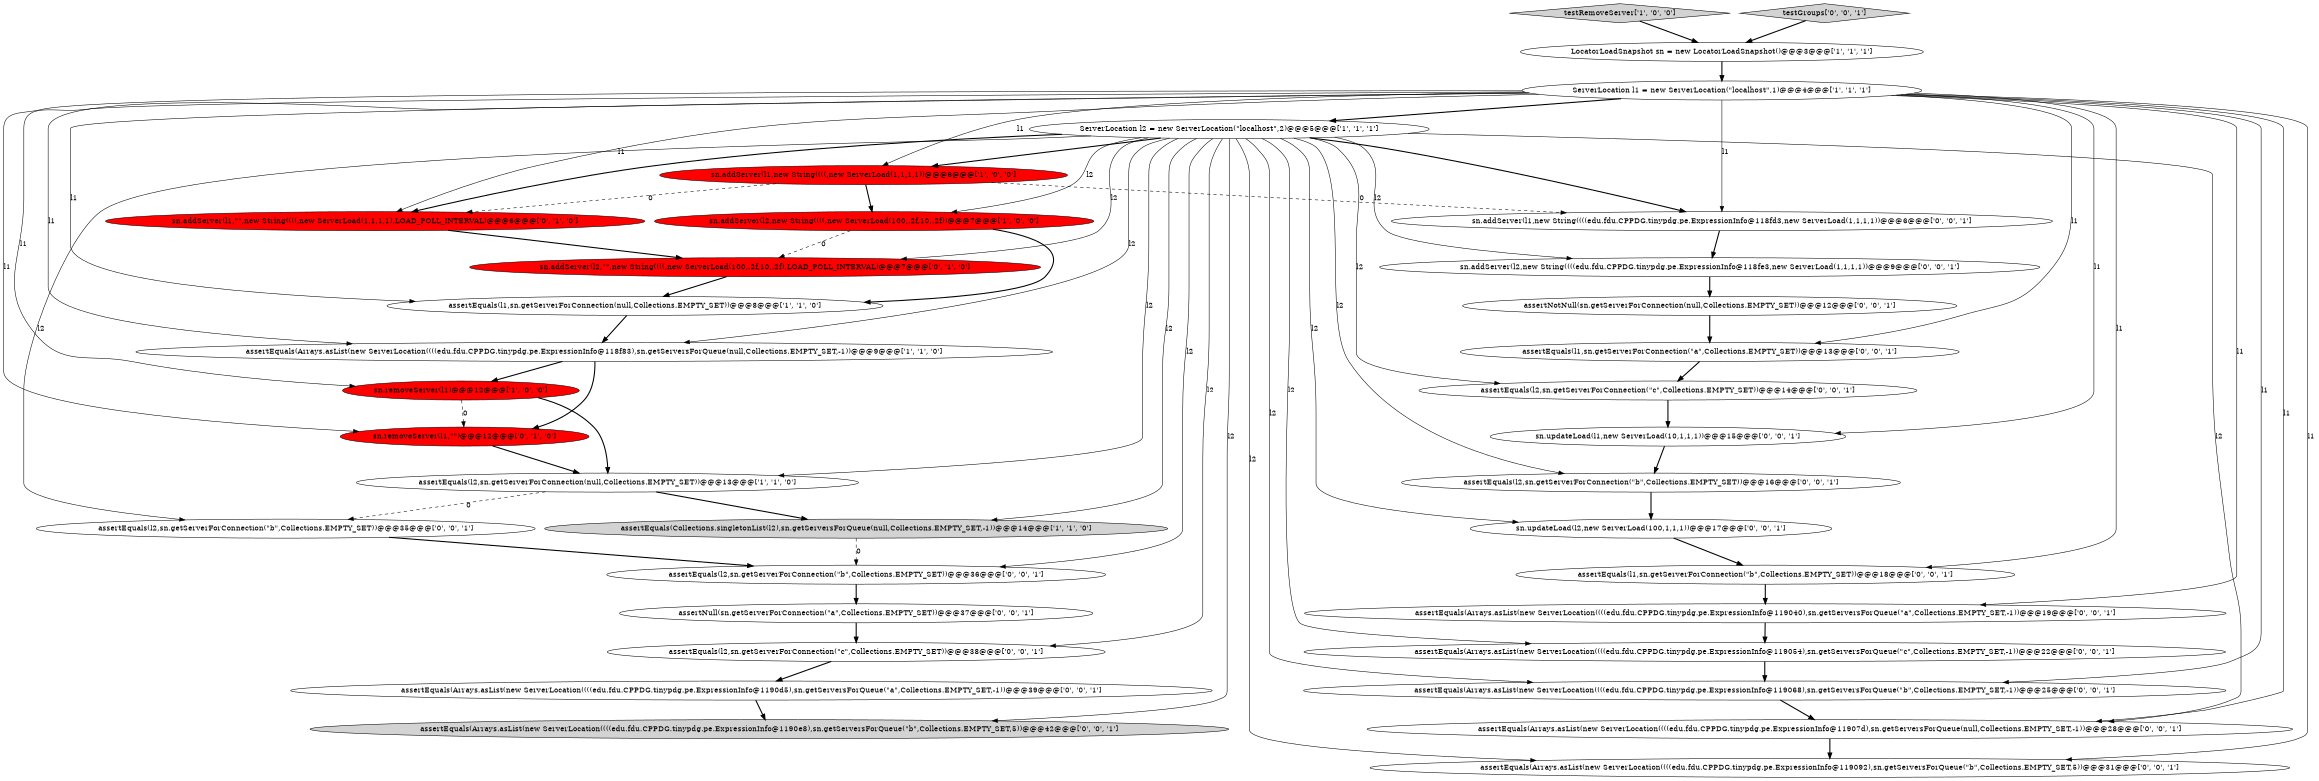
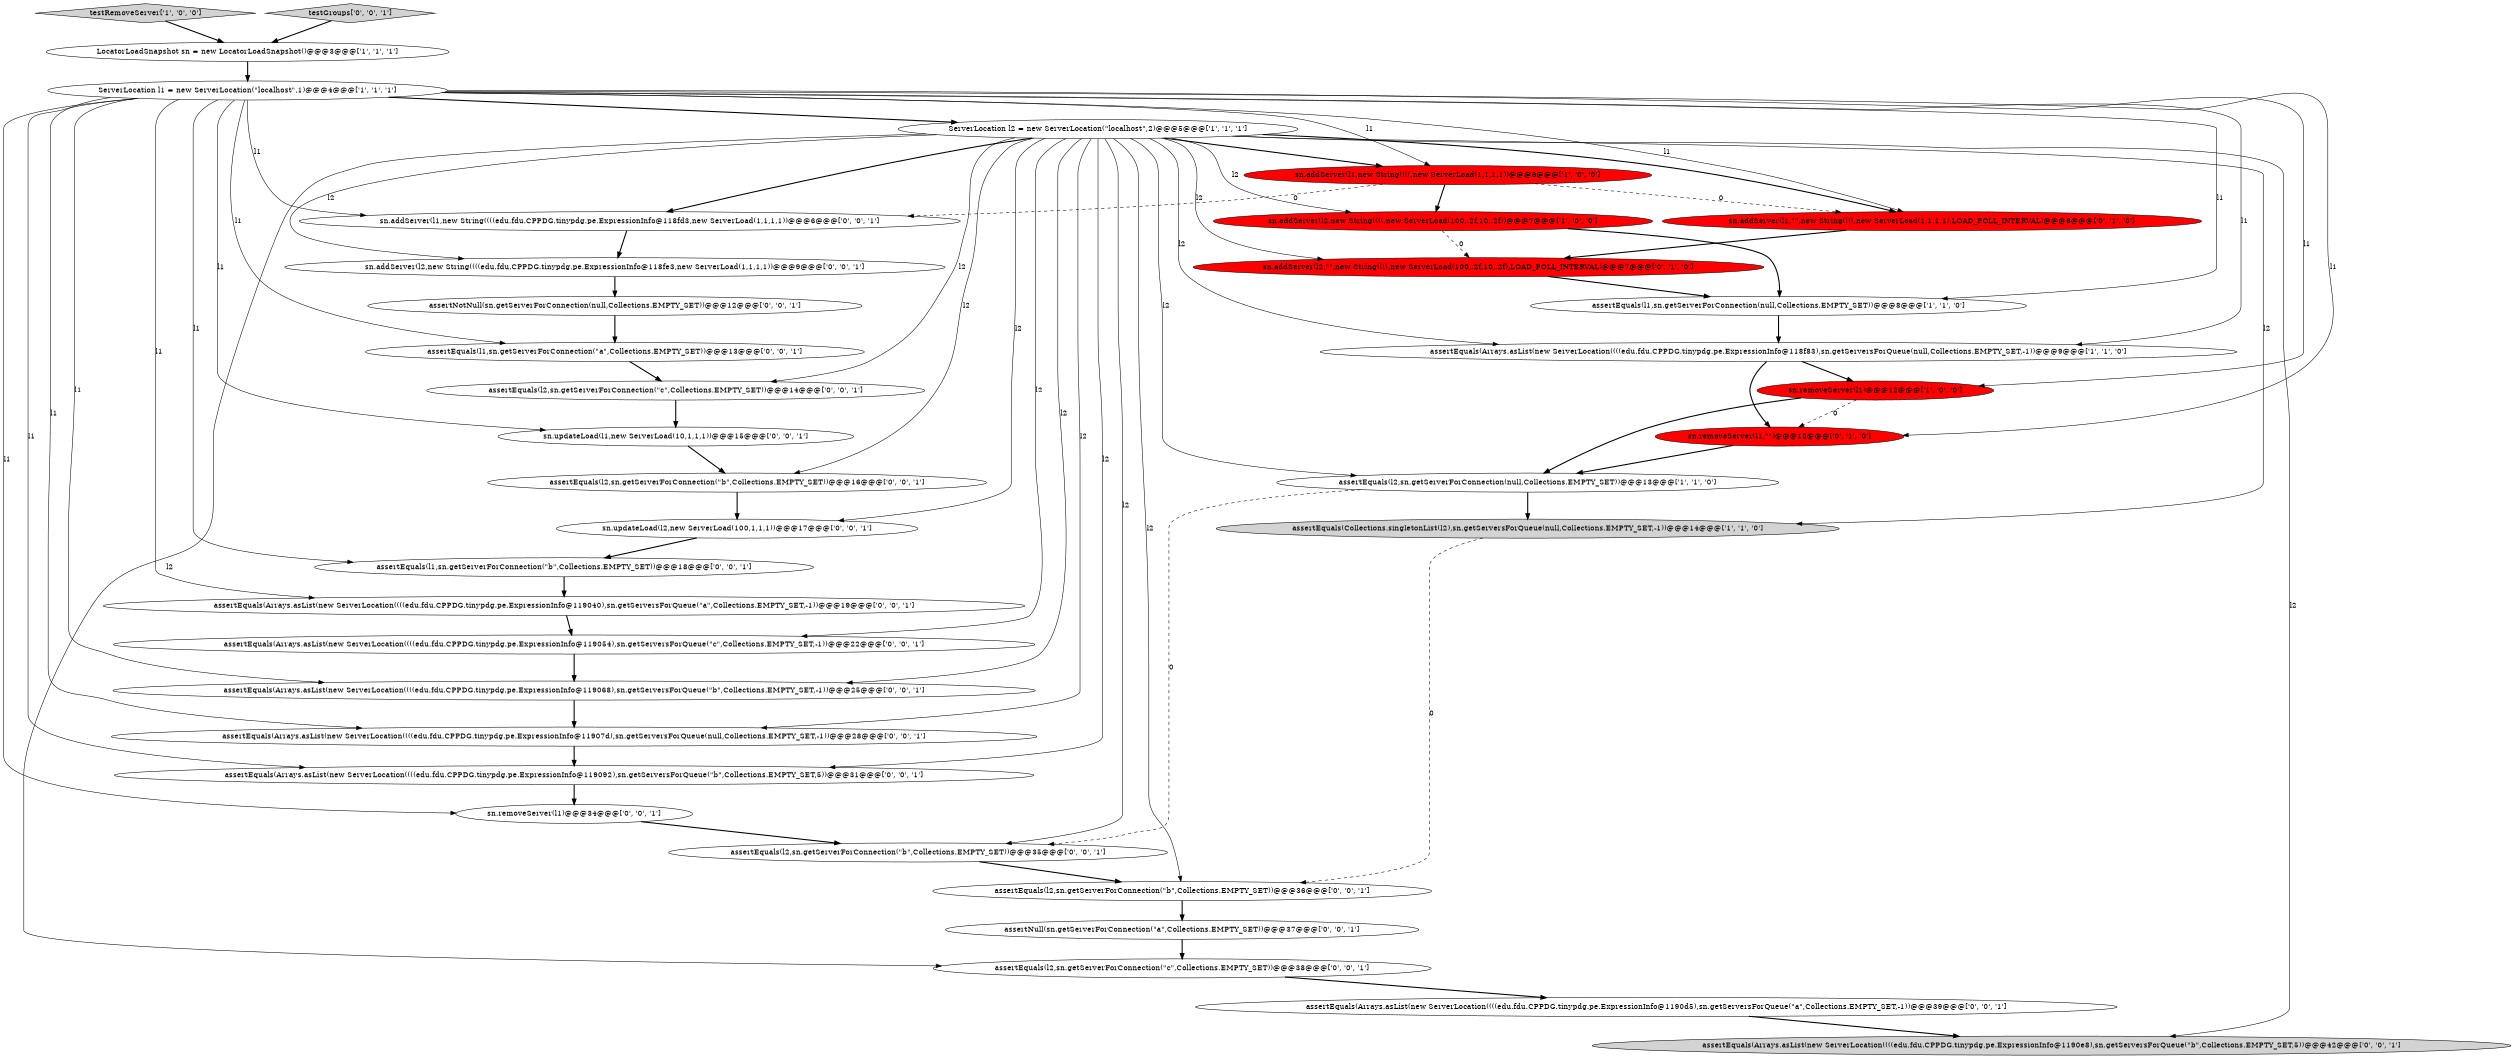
none -> (574, 814)
